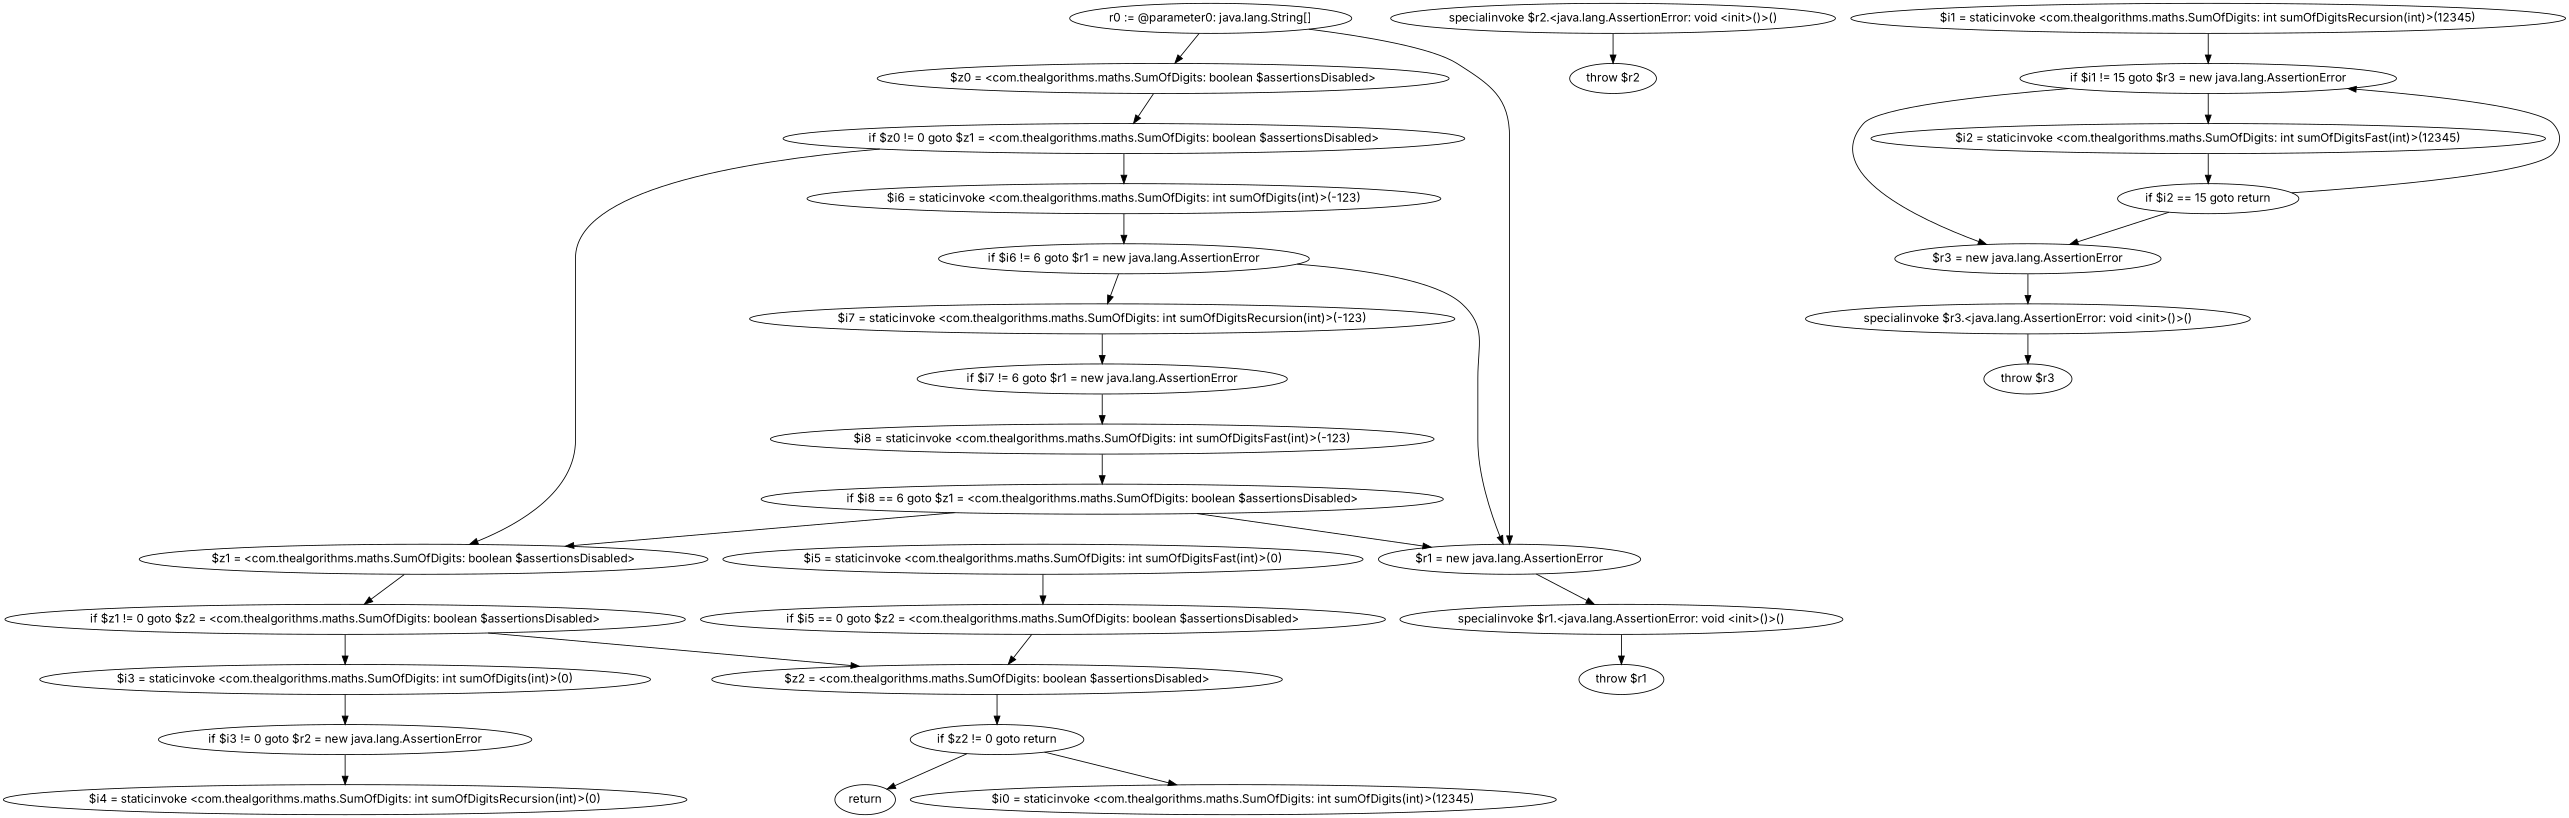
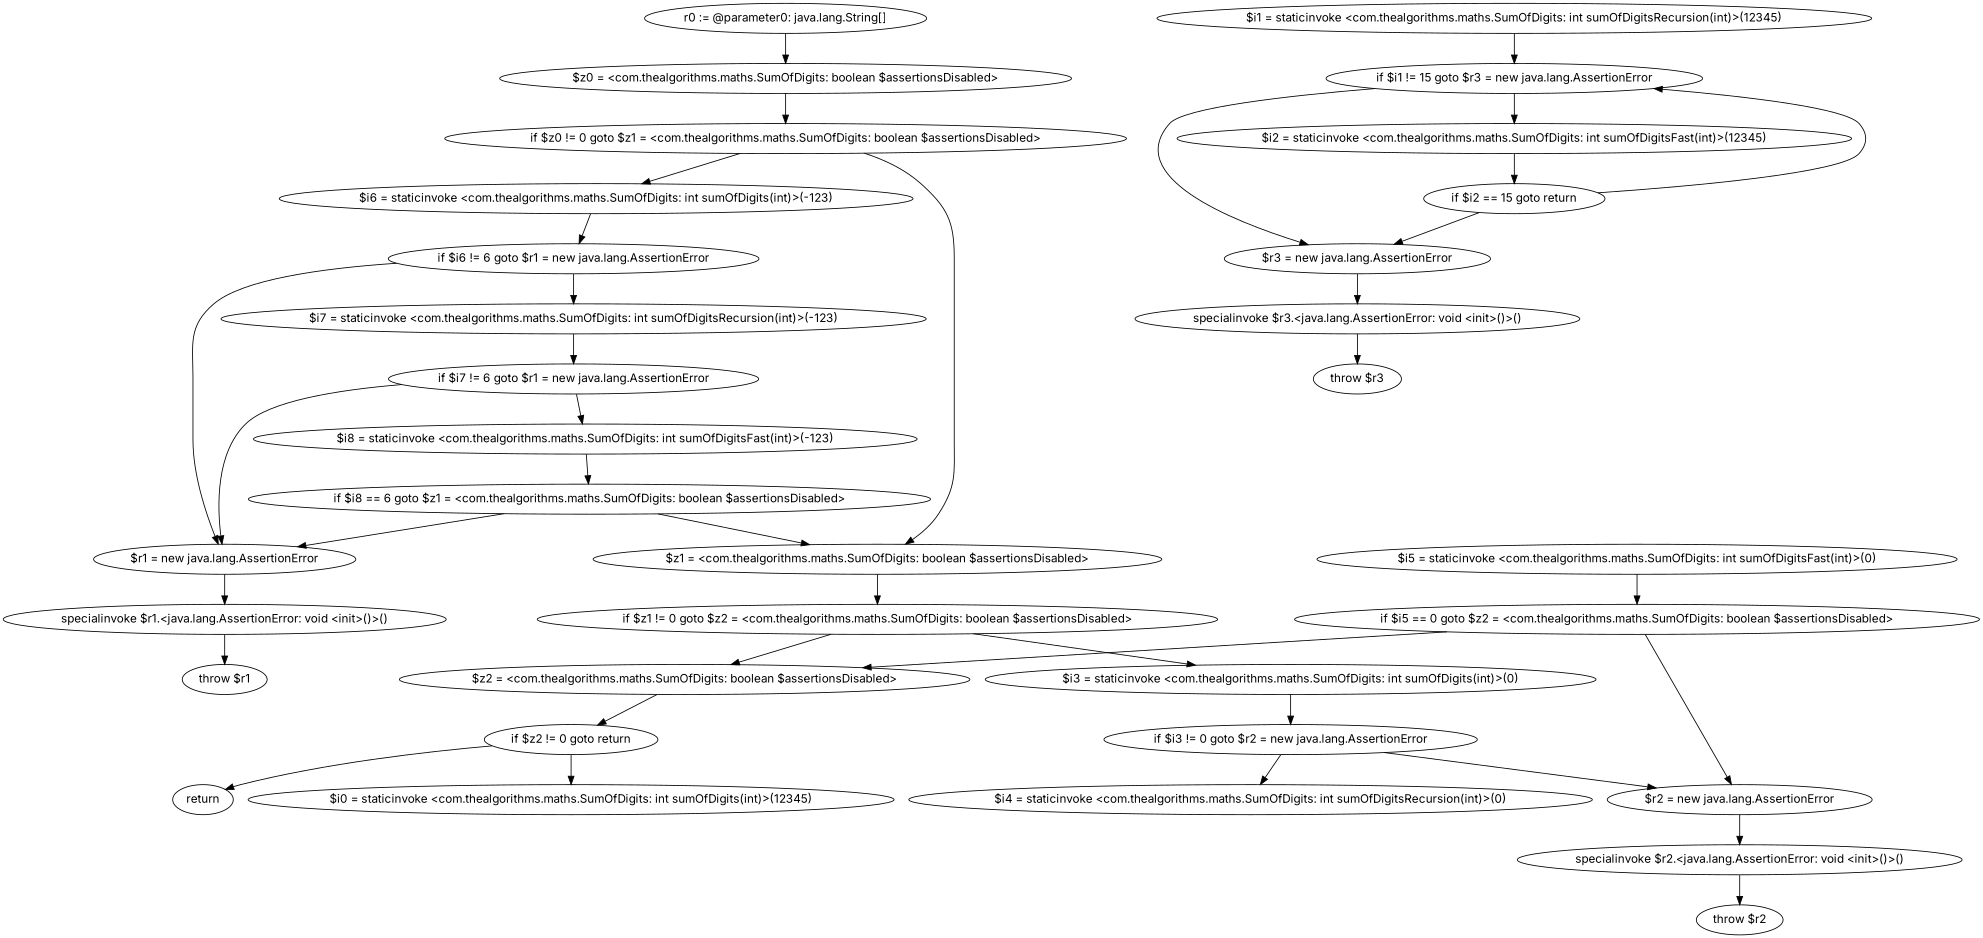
(1510, 212) -> (265, 412)
none -> (1740, 800)
